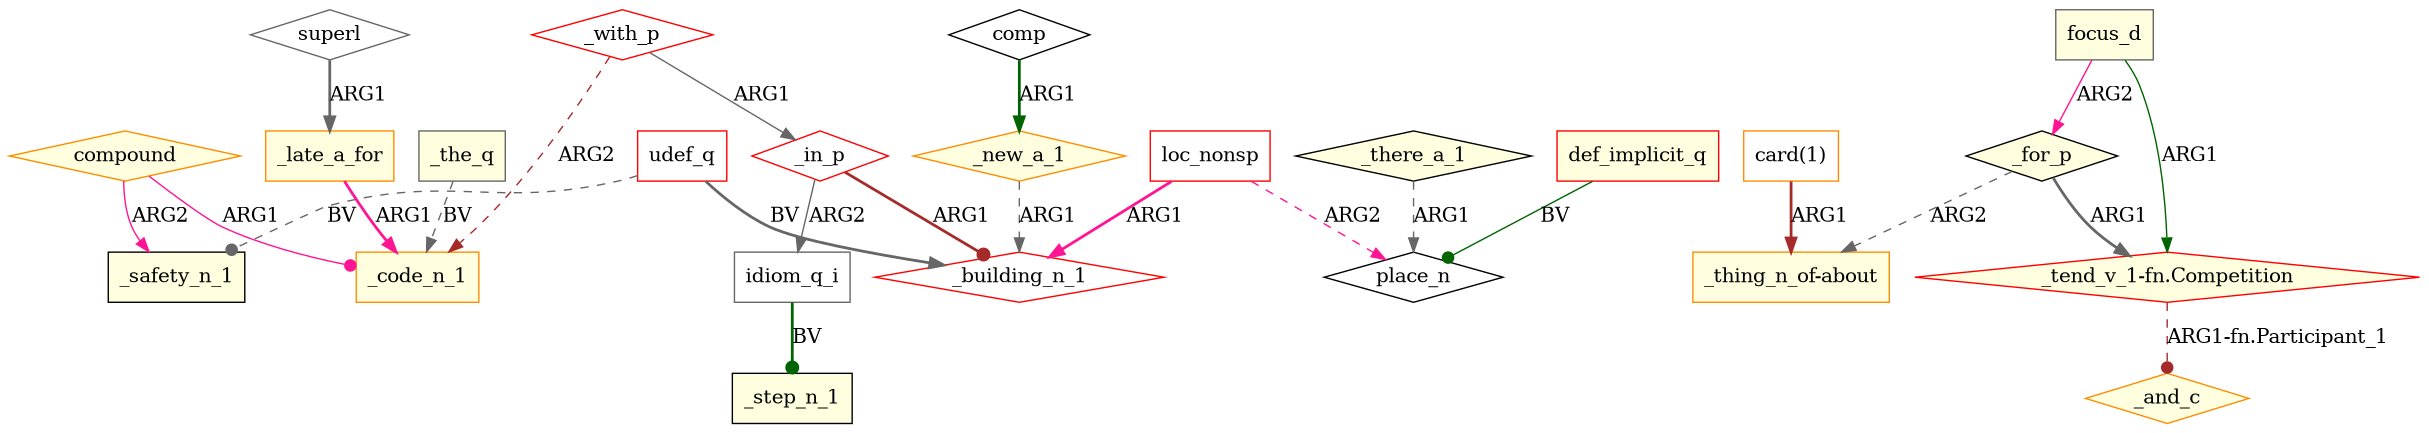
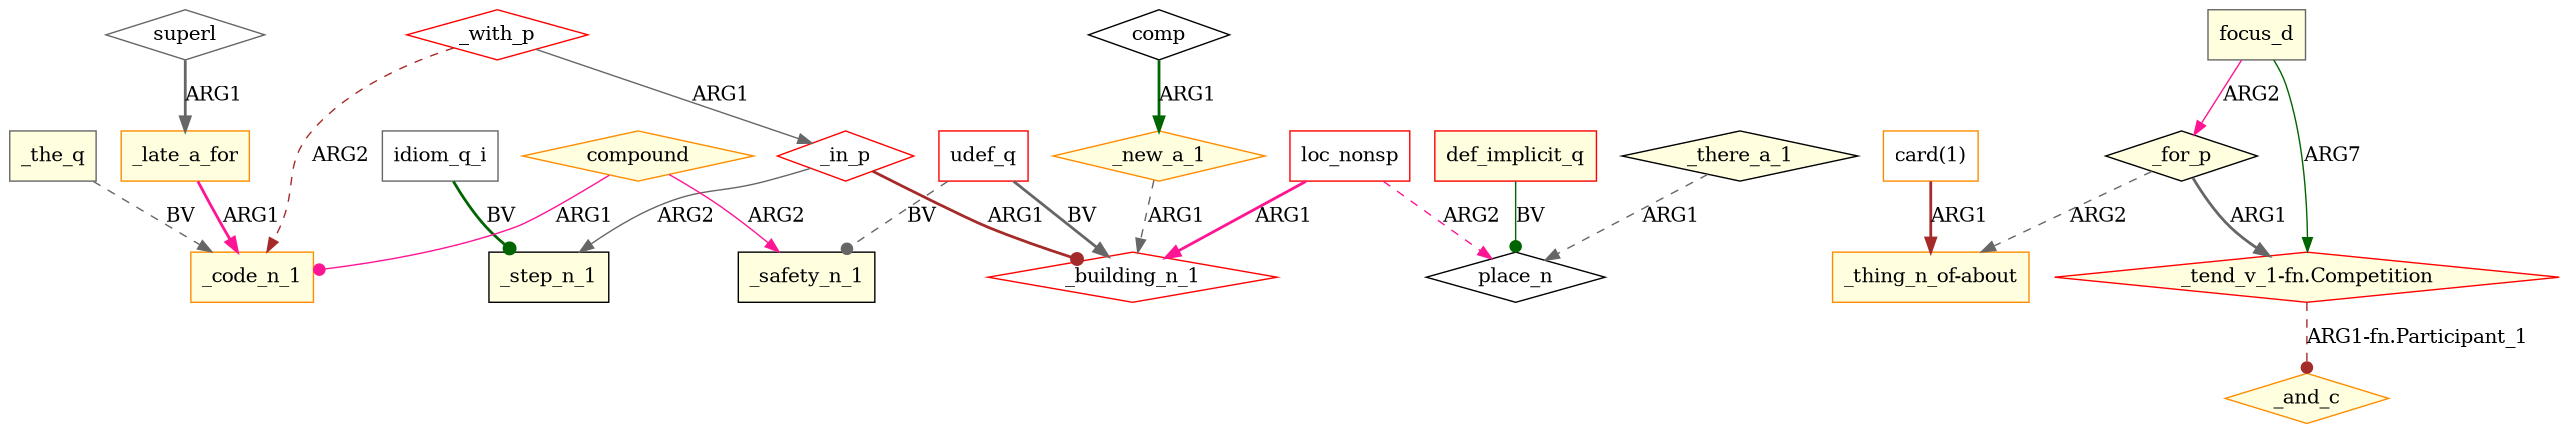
(2190, 156) -> (2333, 156)
(808, 209) -> (685, 197)
